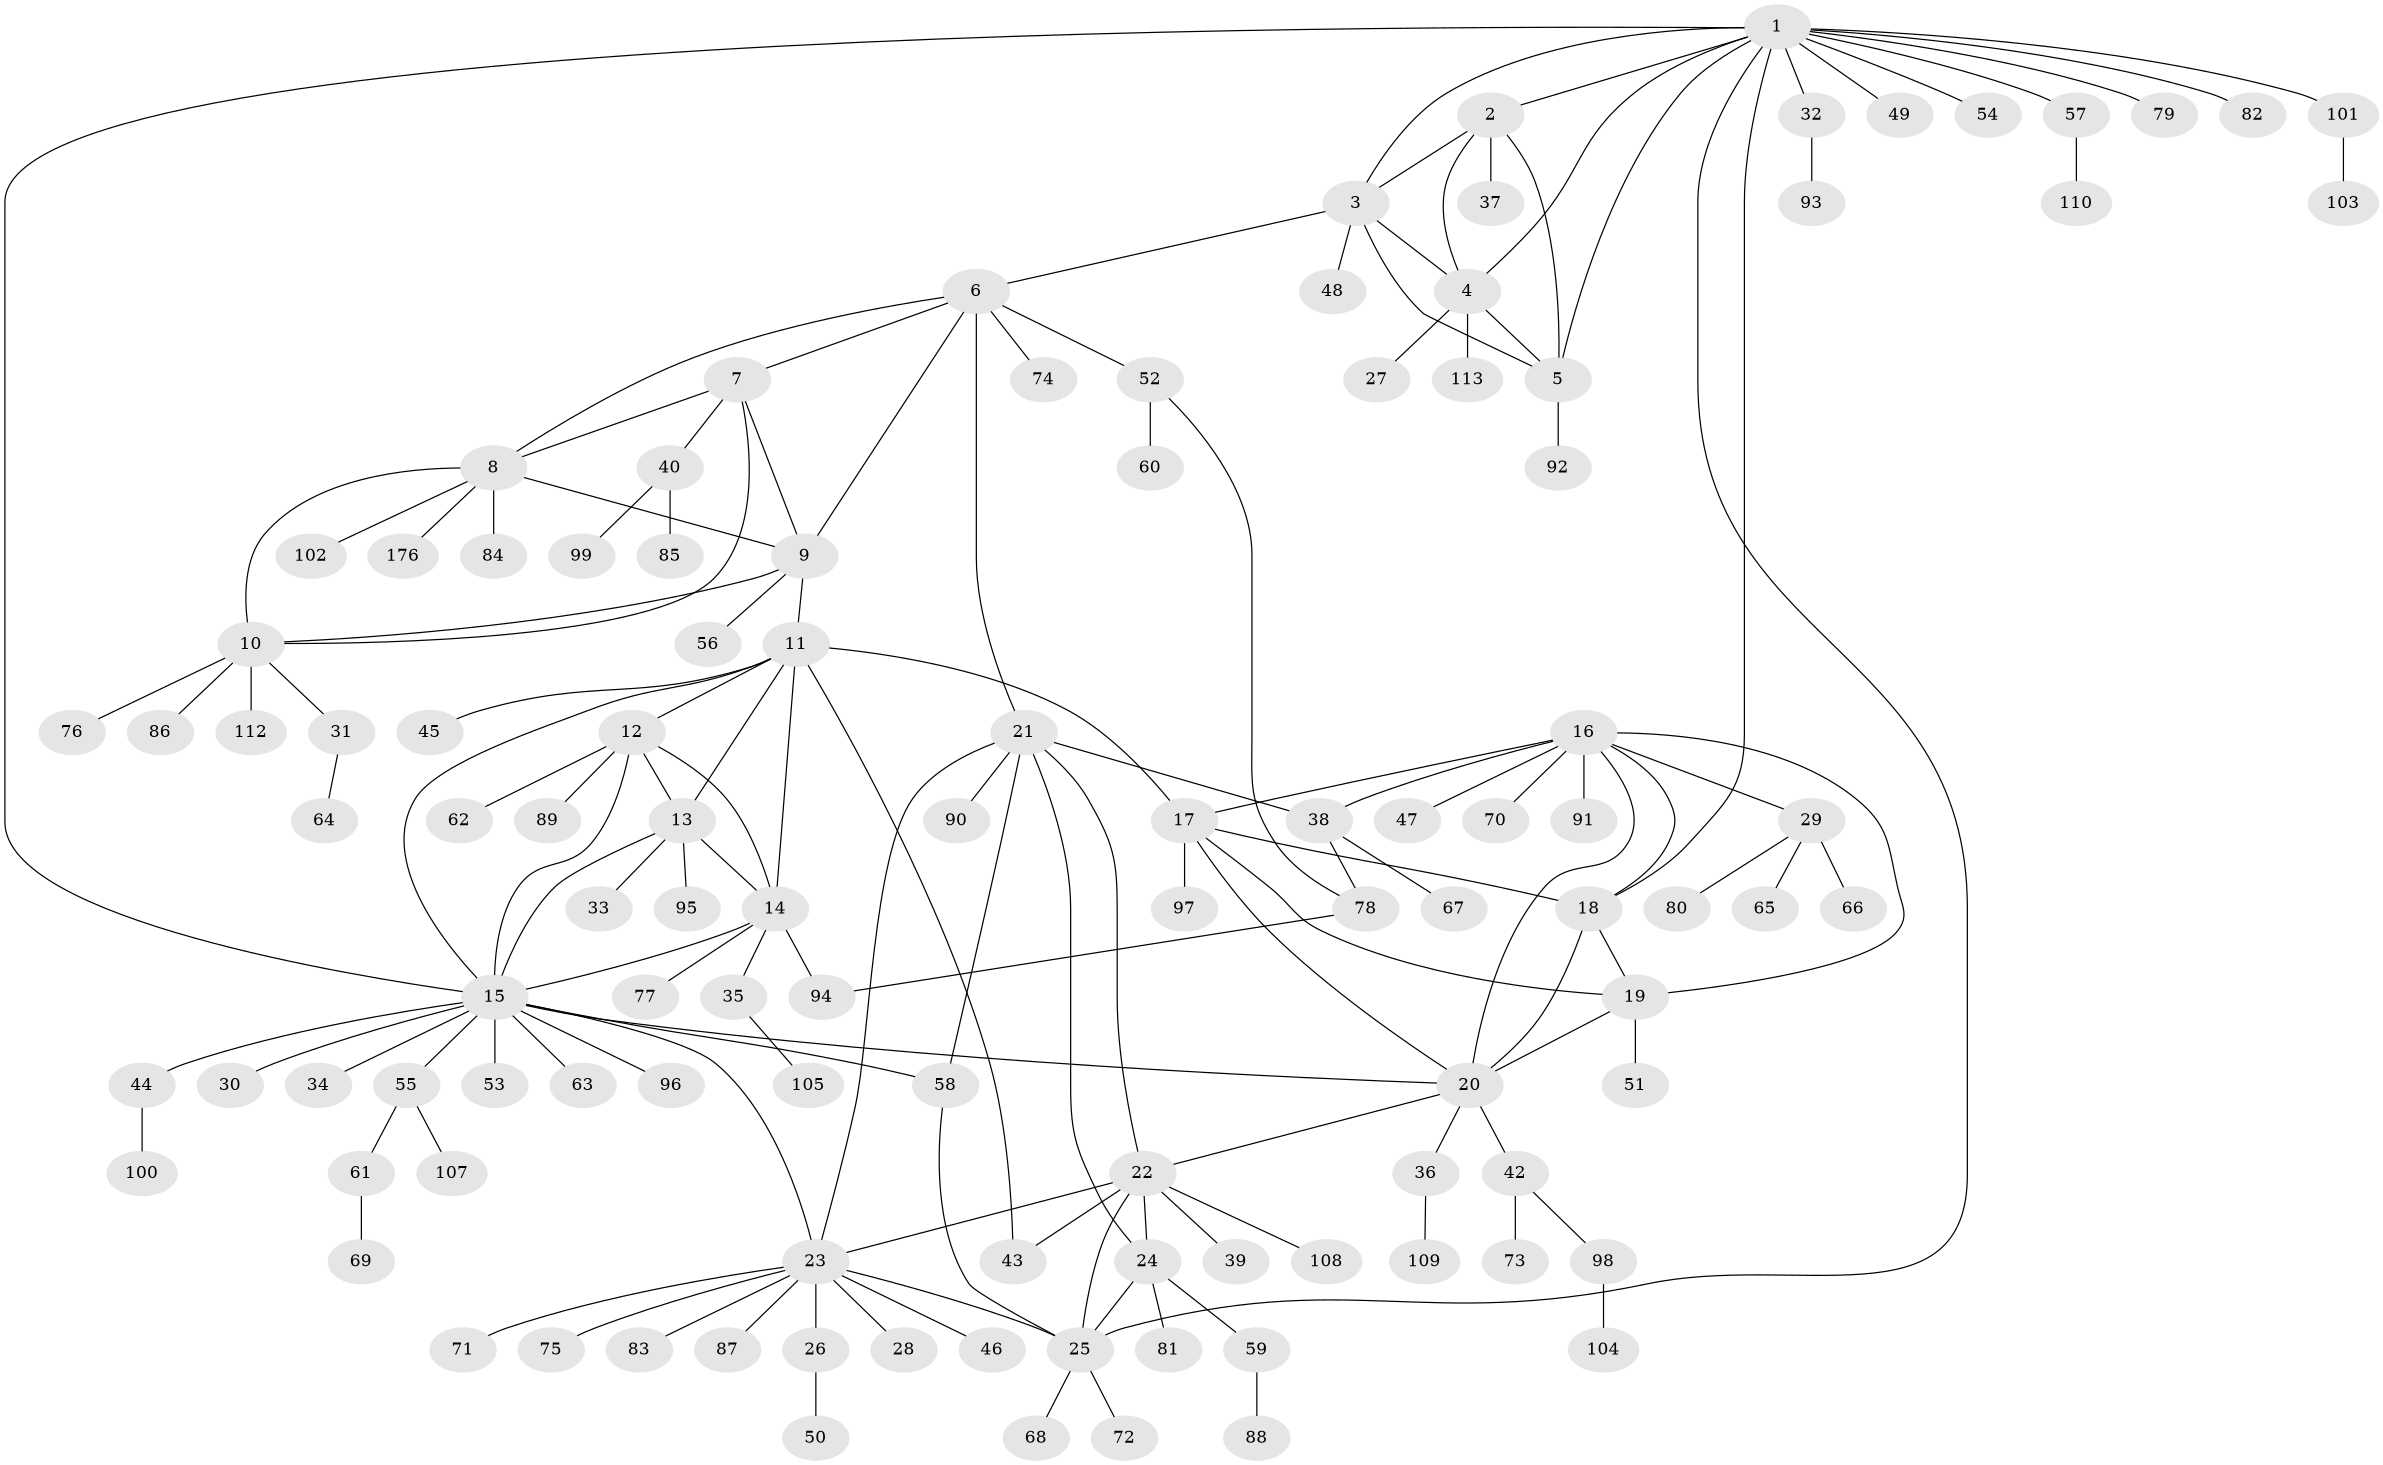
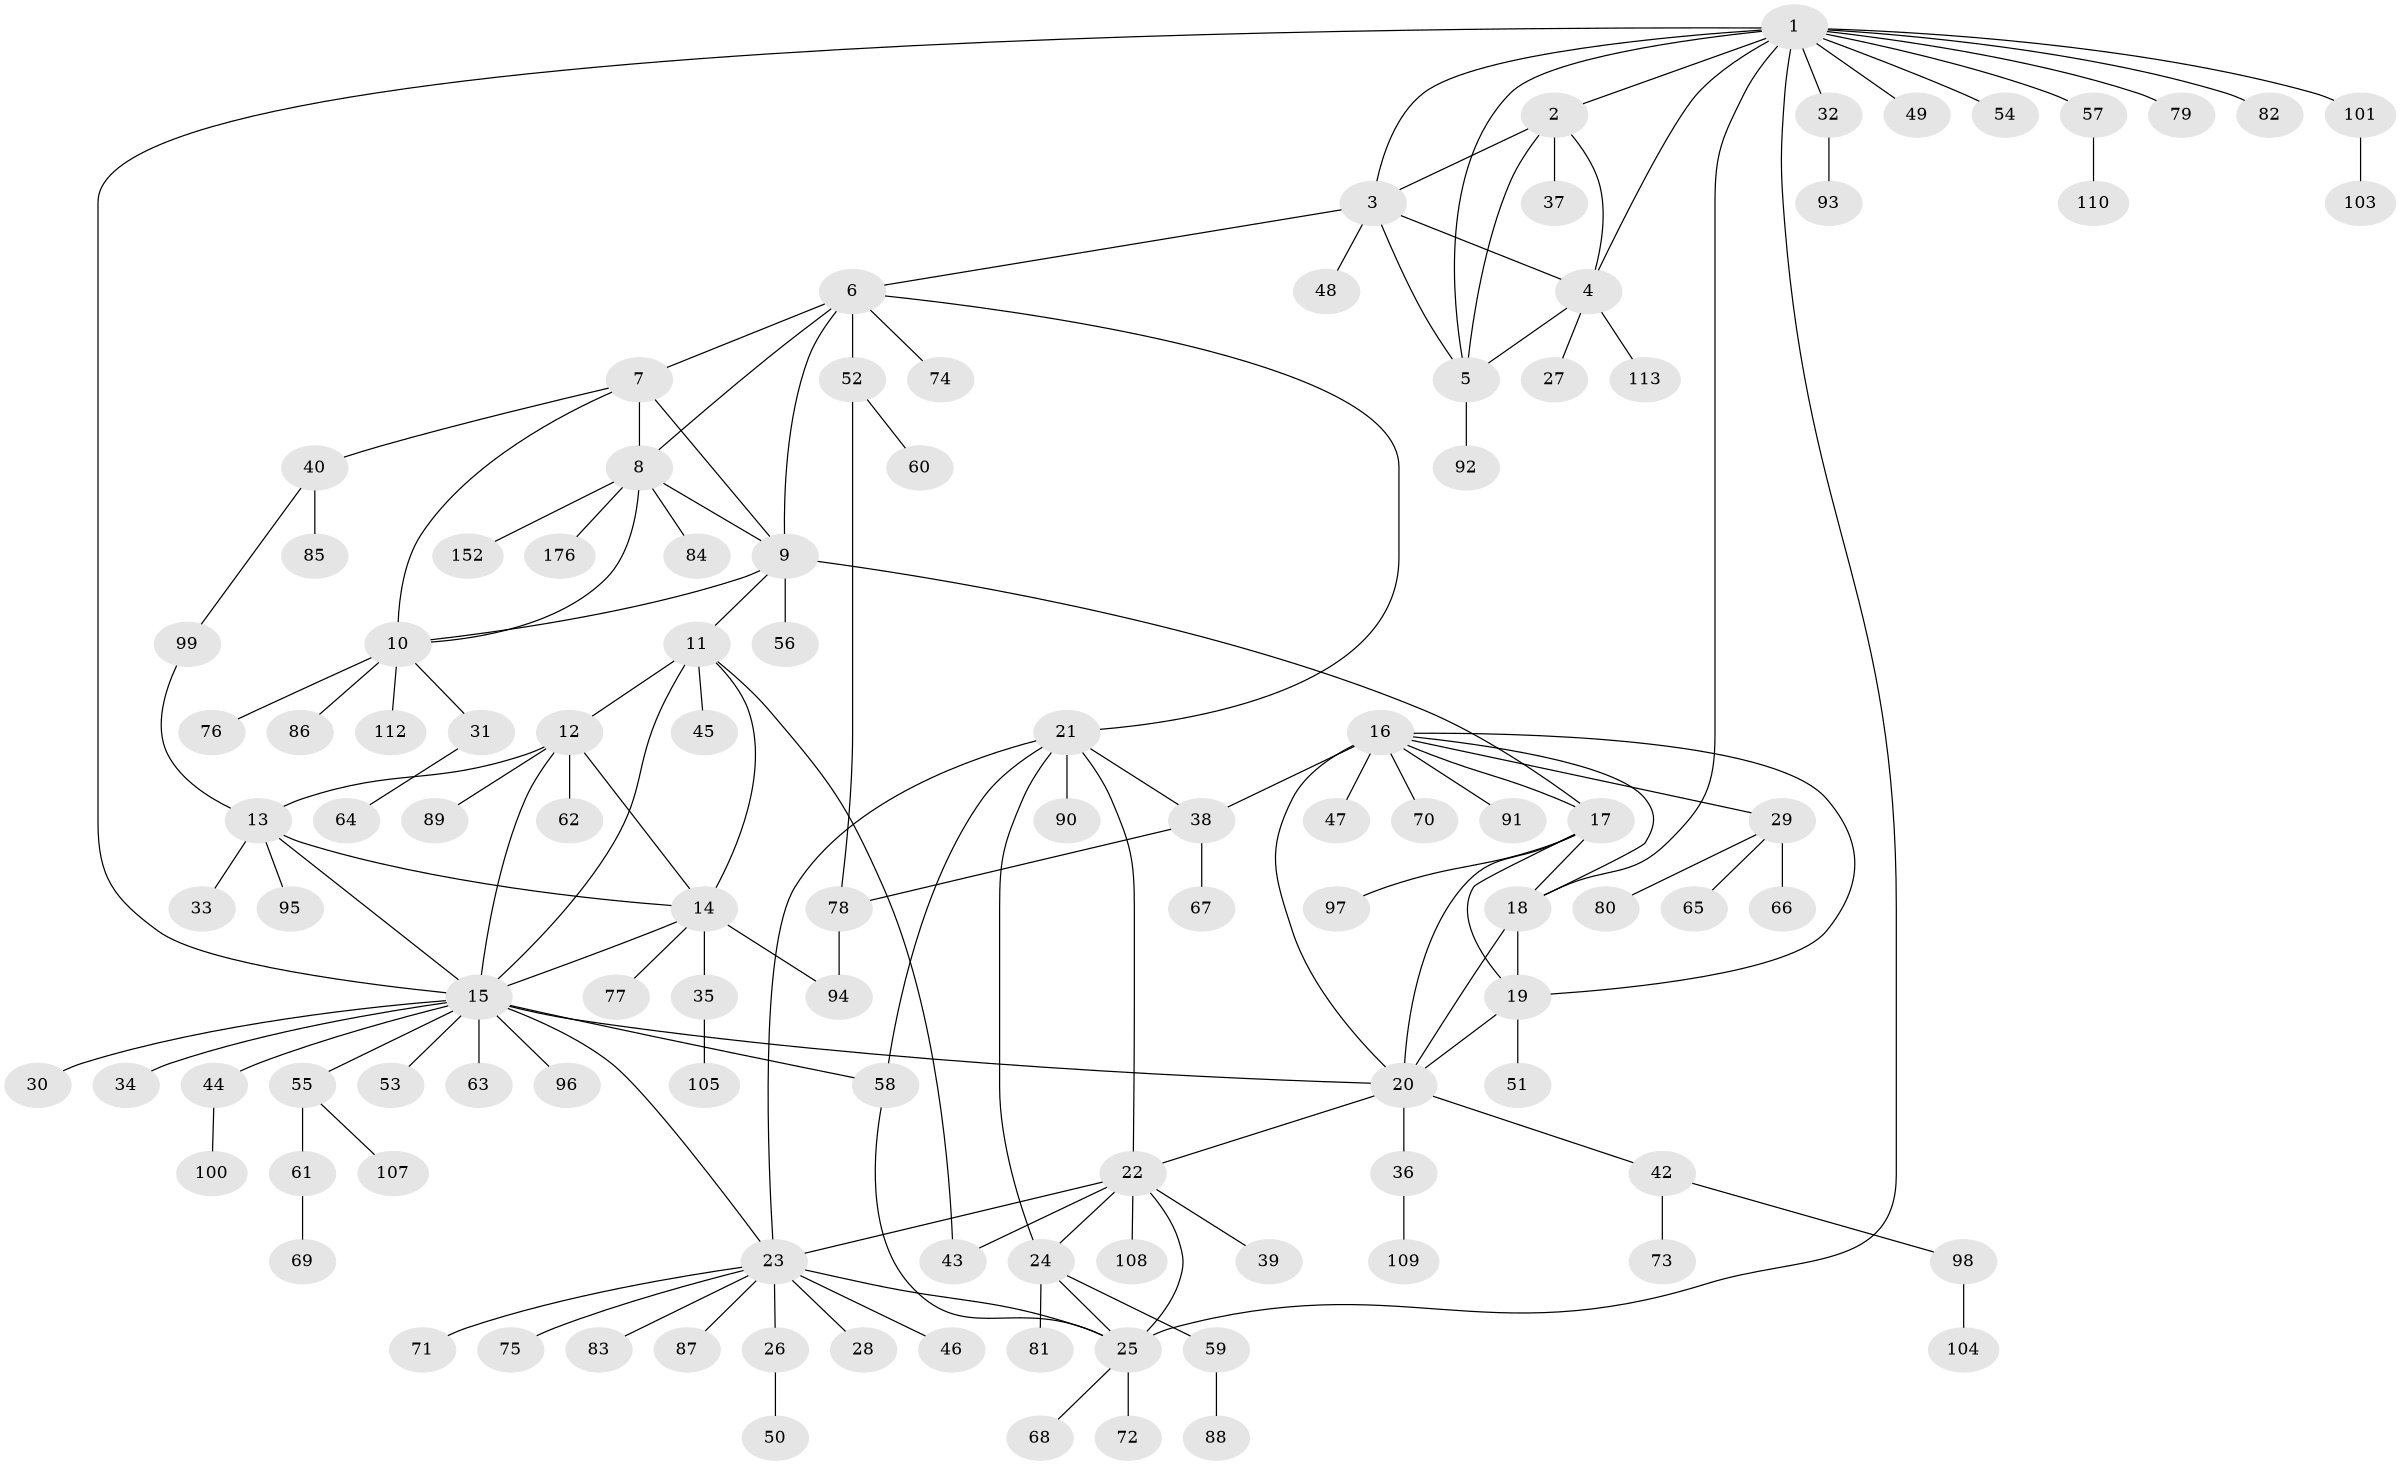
(311, 556) -> (468, 556)
(1017, 688) -> (1214, 640)
(739, 733) -> (166, 751)
